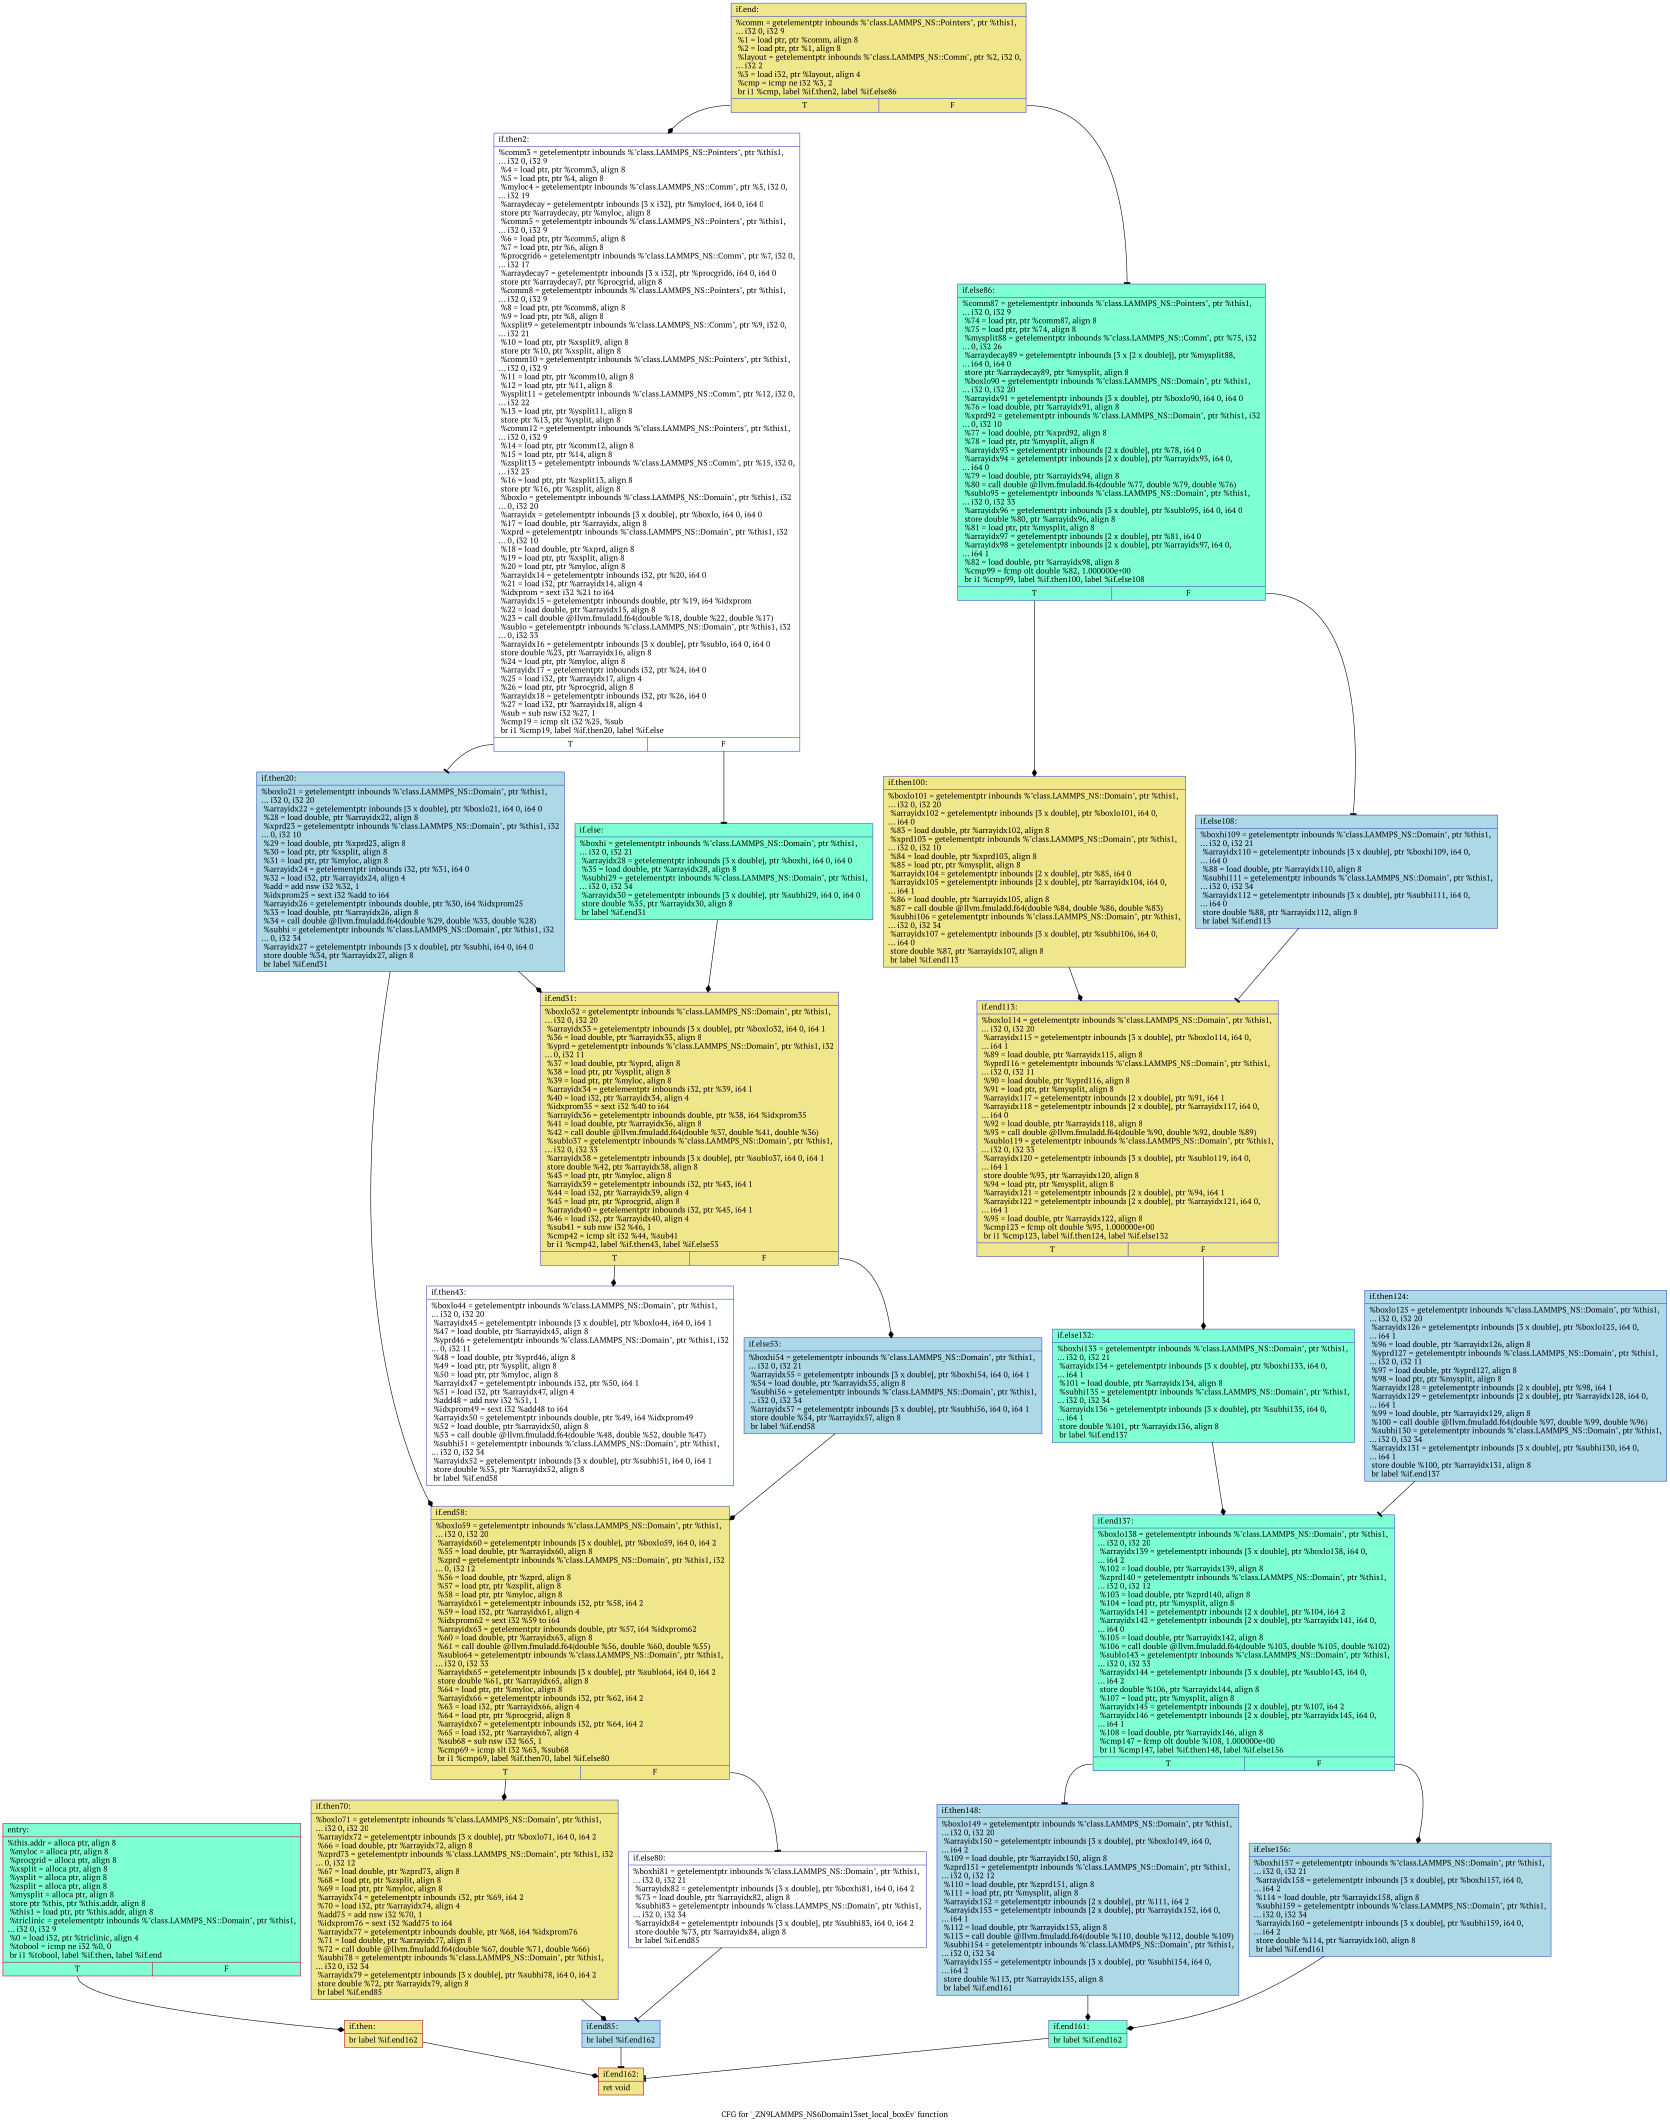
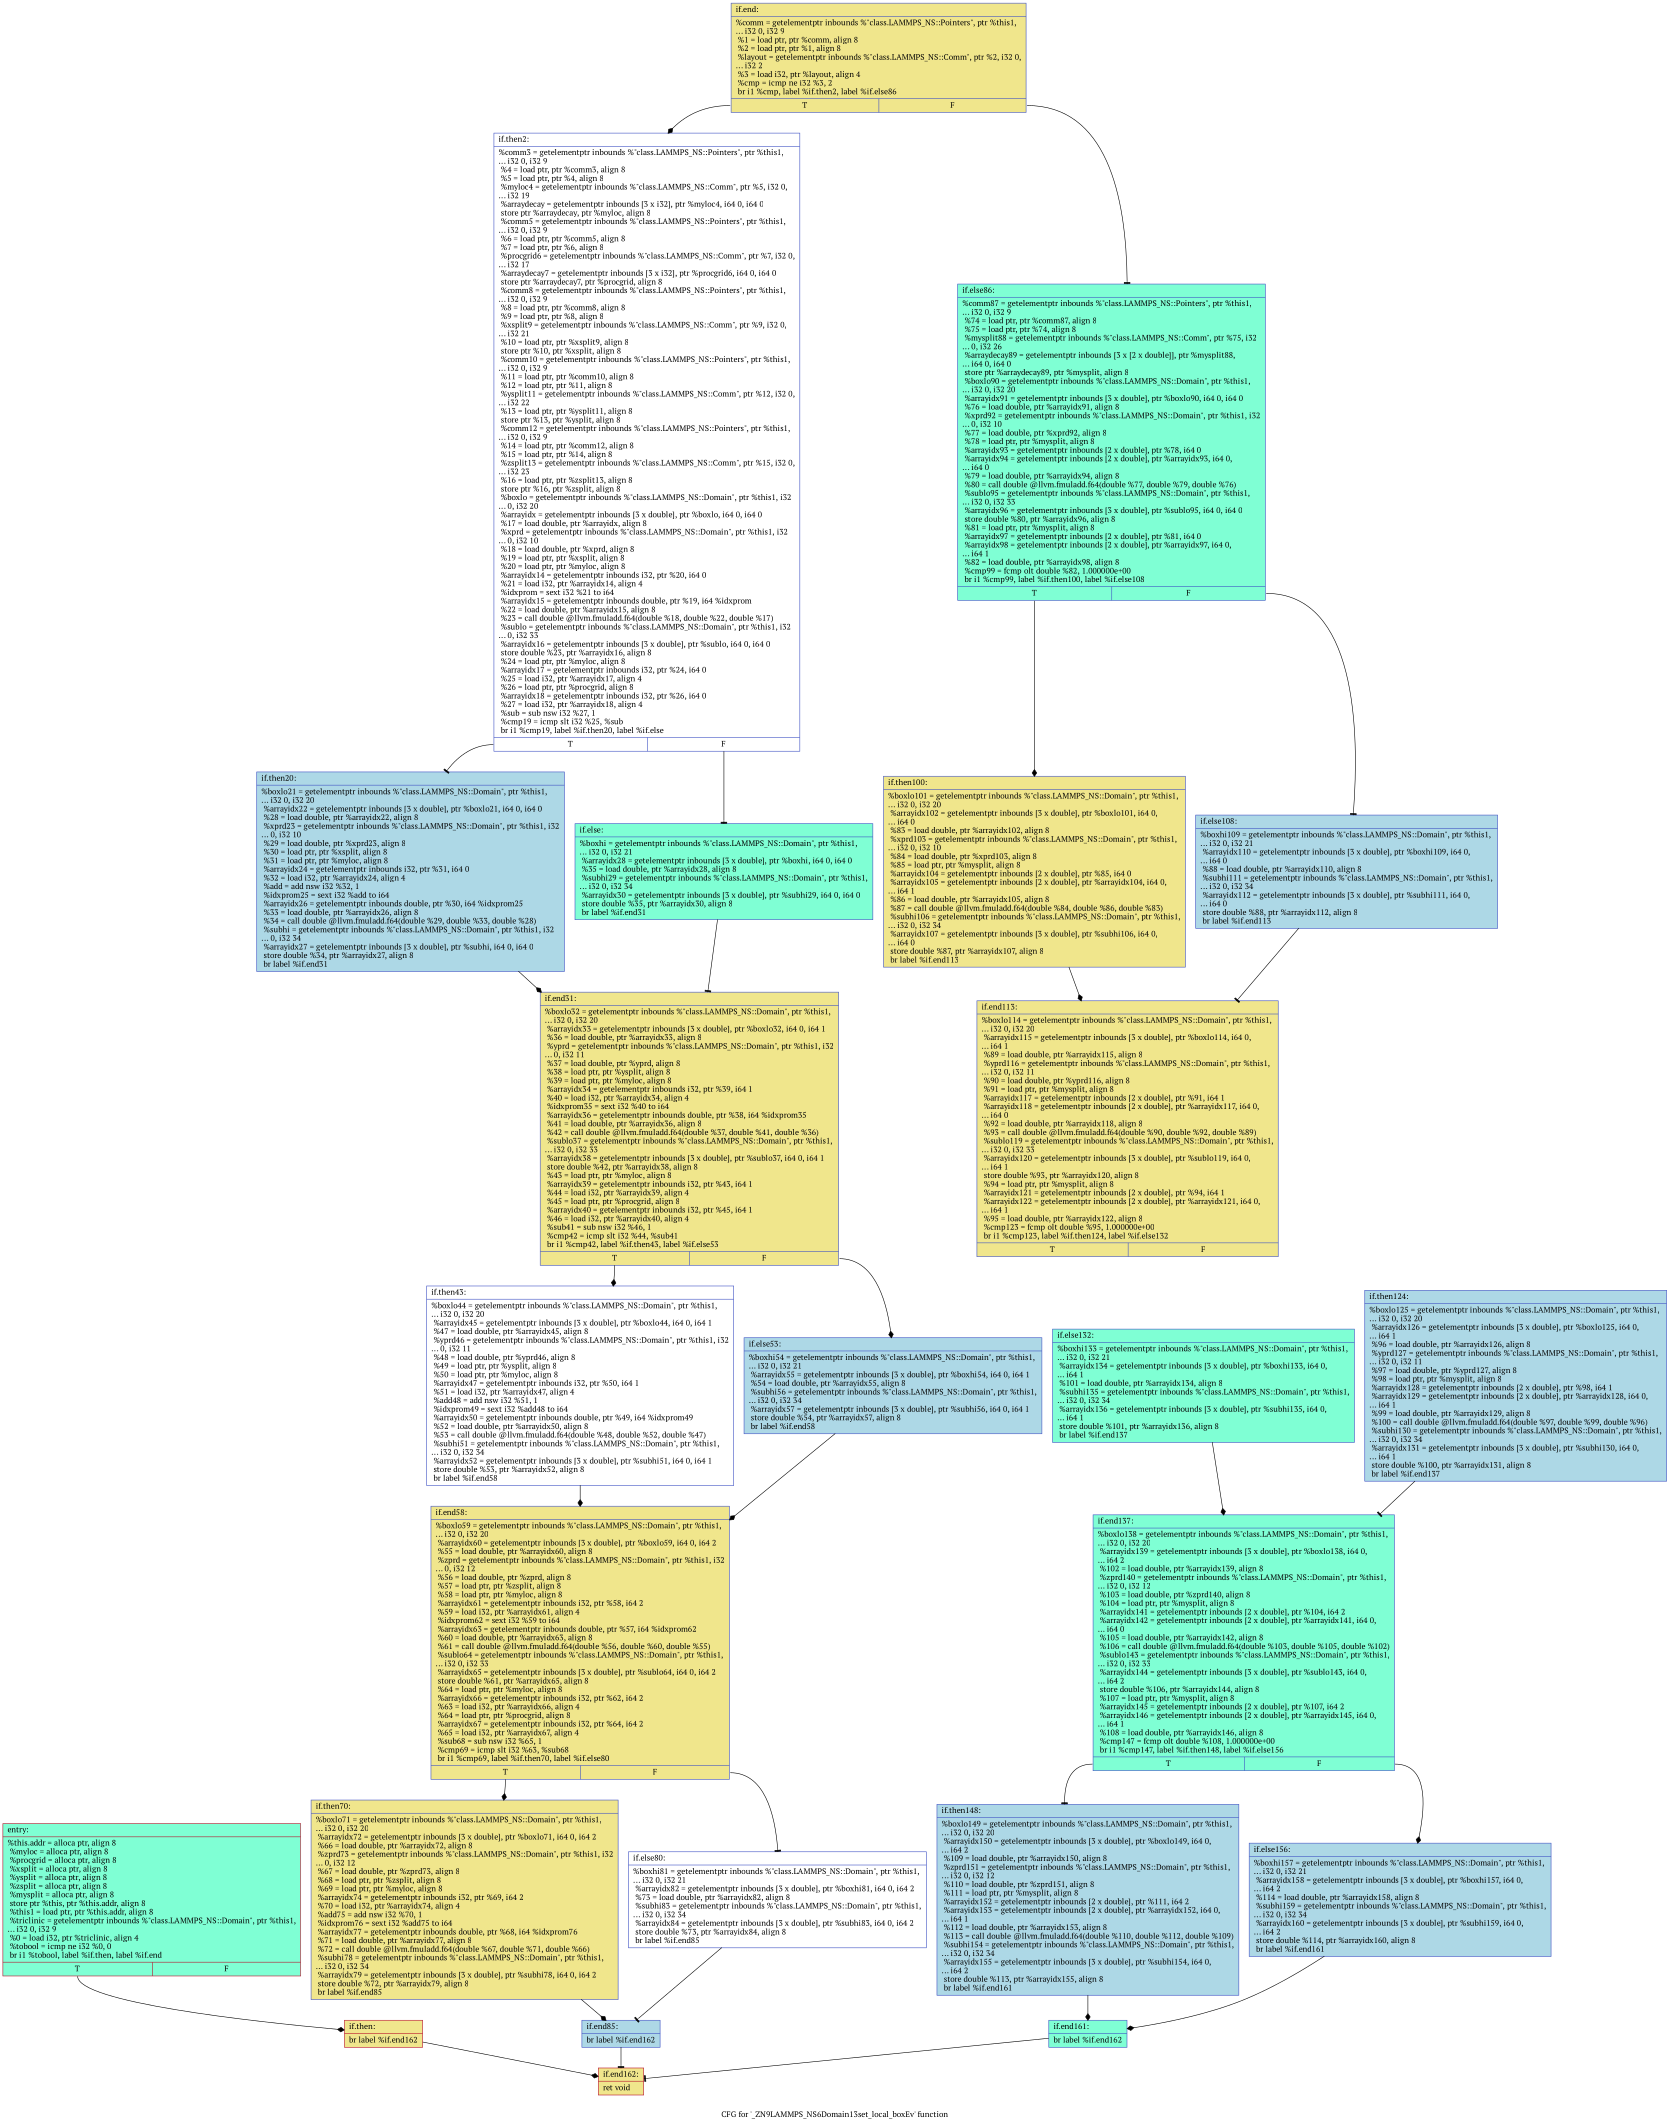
(713, 954) -> (713, 954)
(372, 1239) -> (580, 1492)
(1203, 1290) -> none
